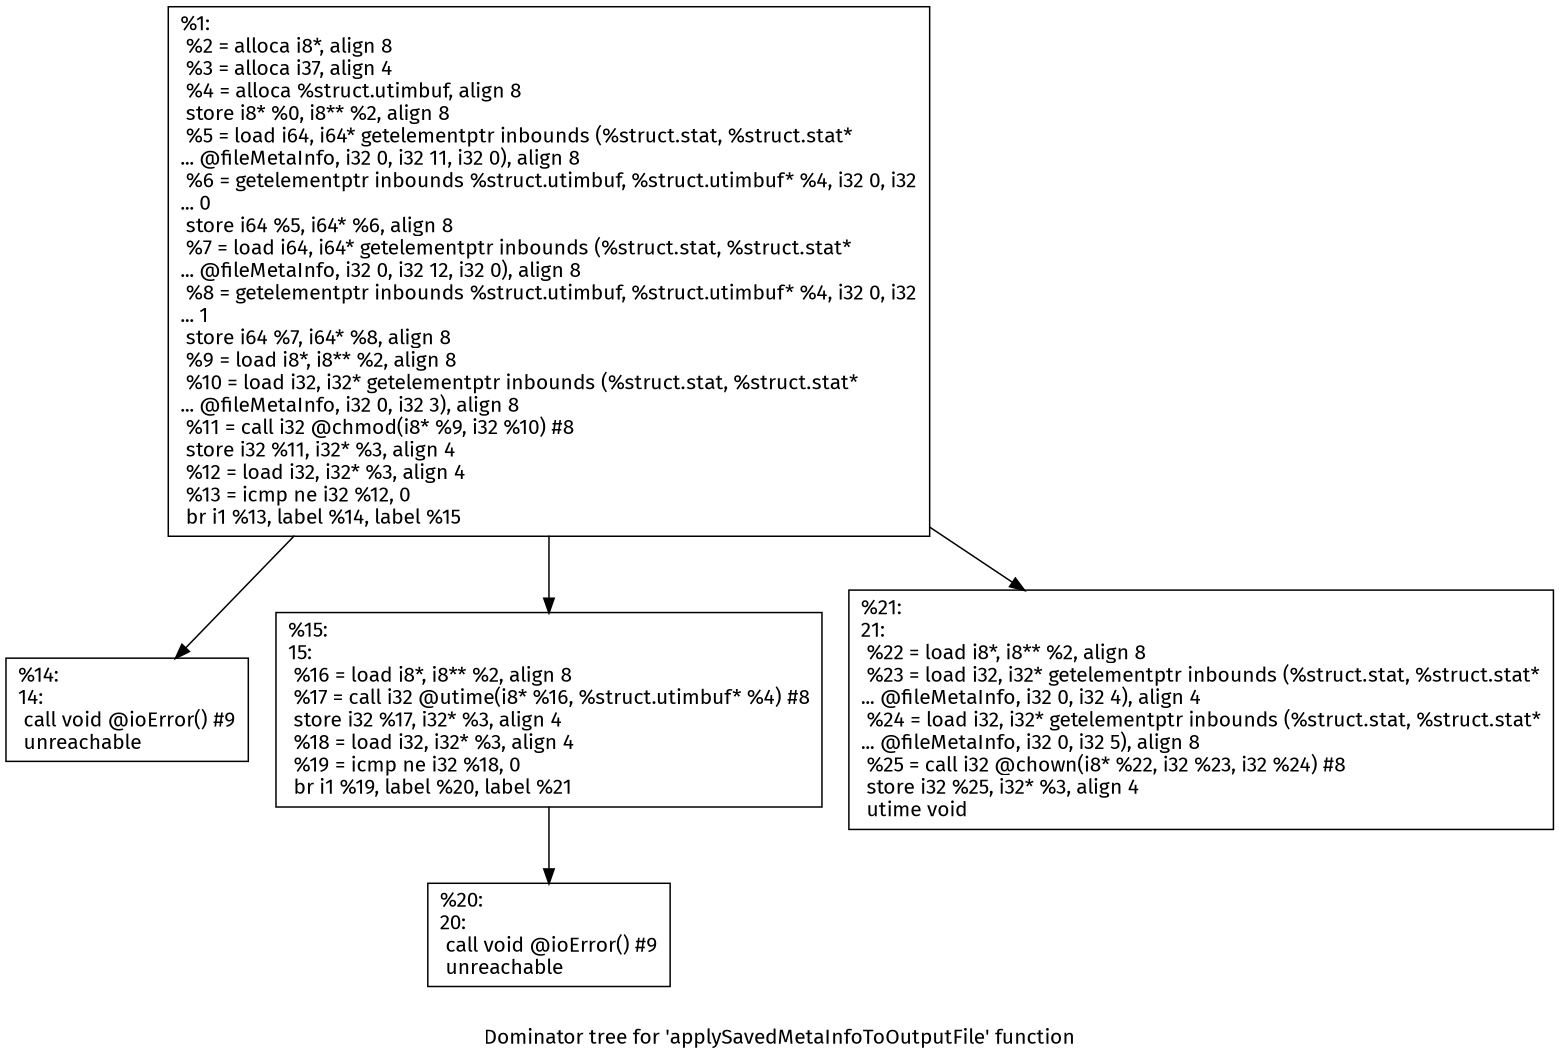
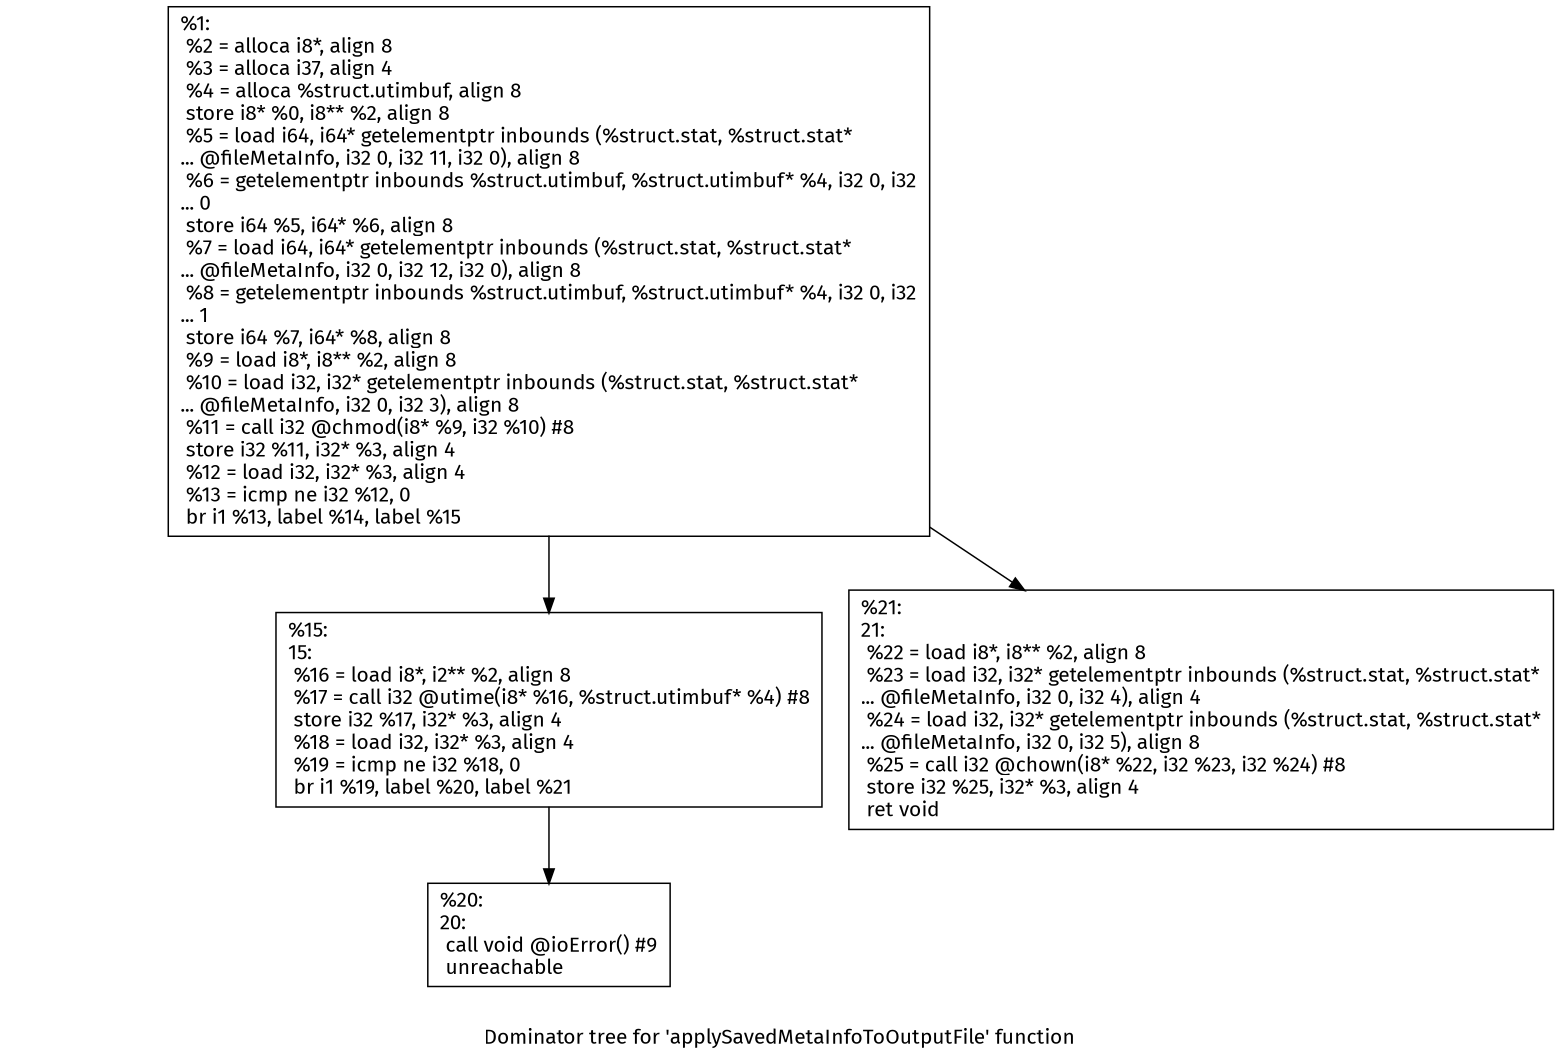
(430, 675) -> (430, 675)
(127, 710) -> none
(915, 810) -> (900, 810)
